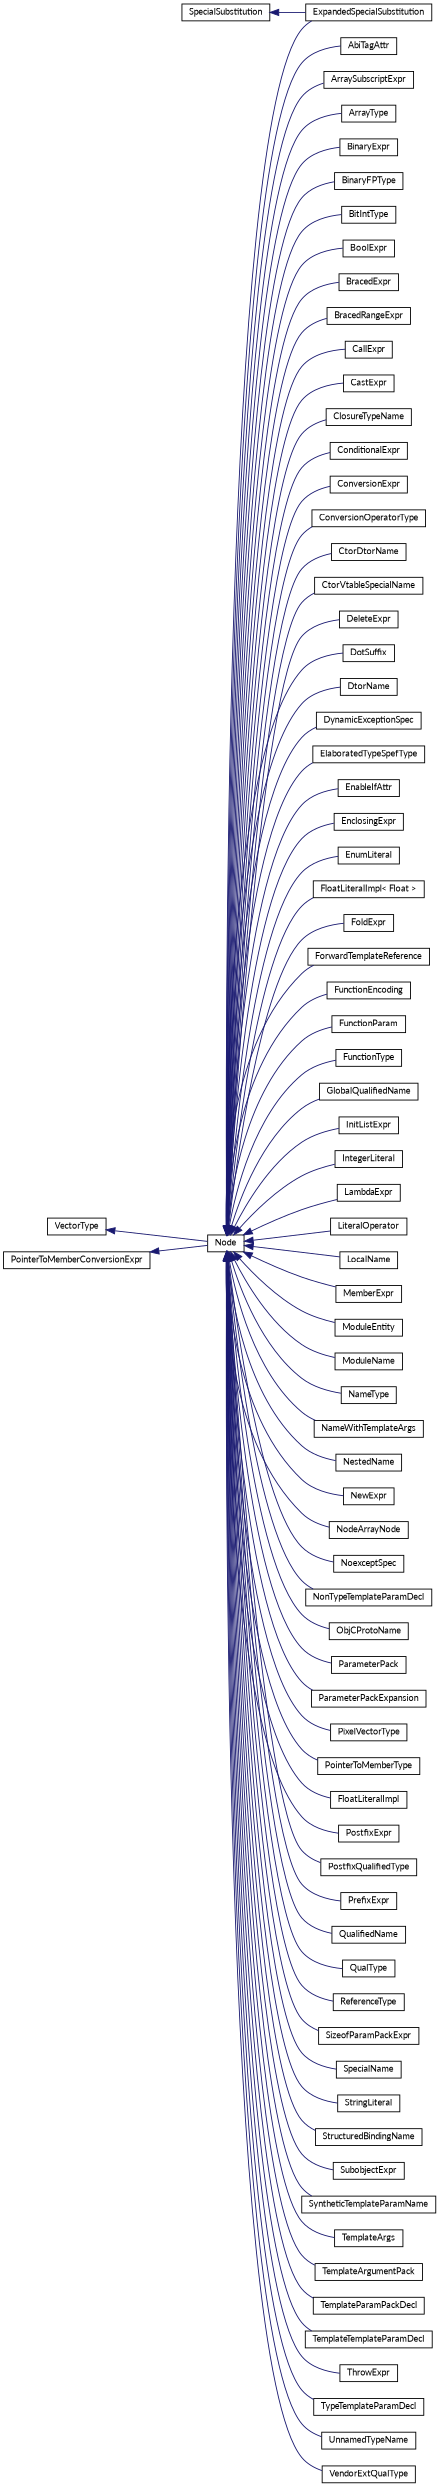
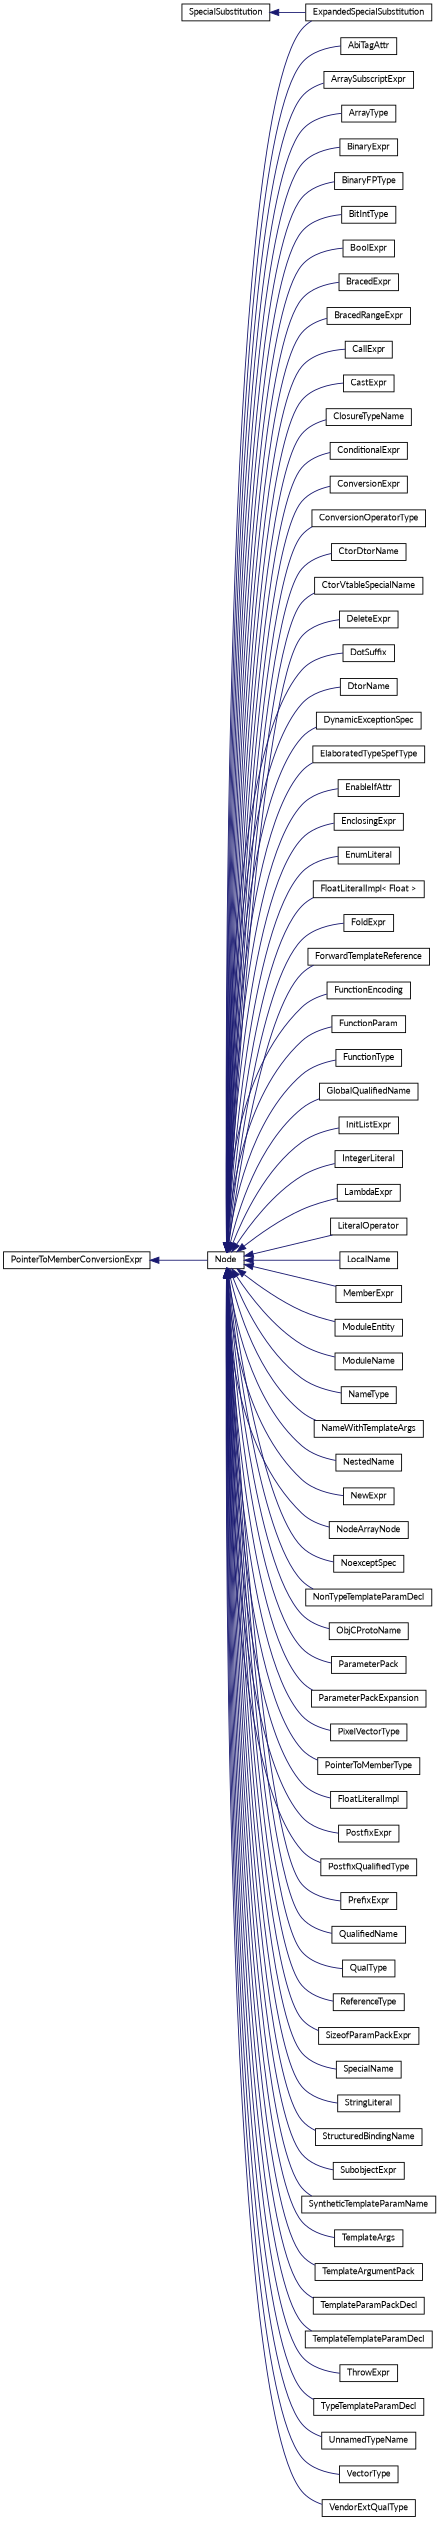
(161, 1236) -> (235, 1892)
